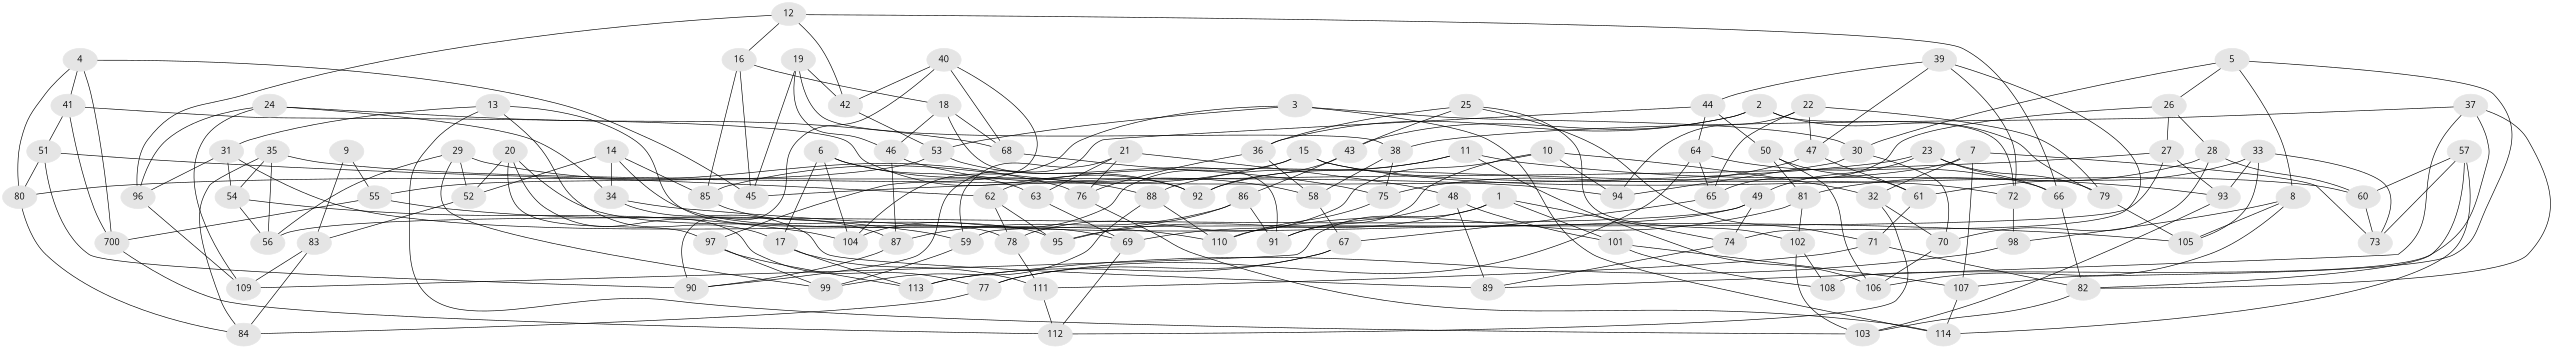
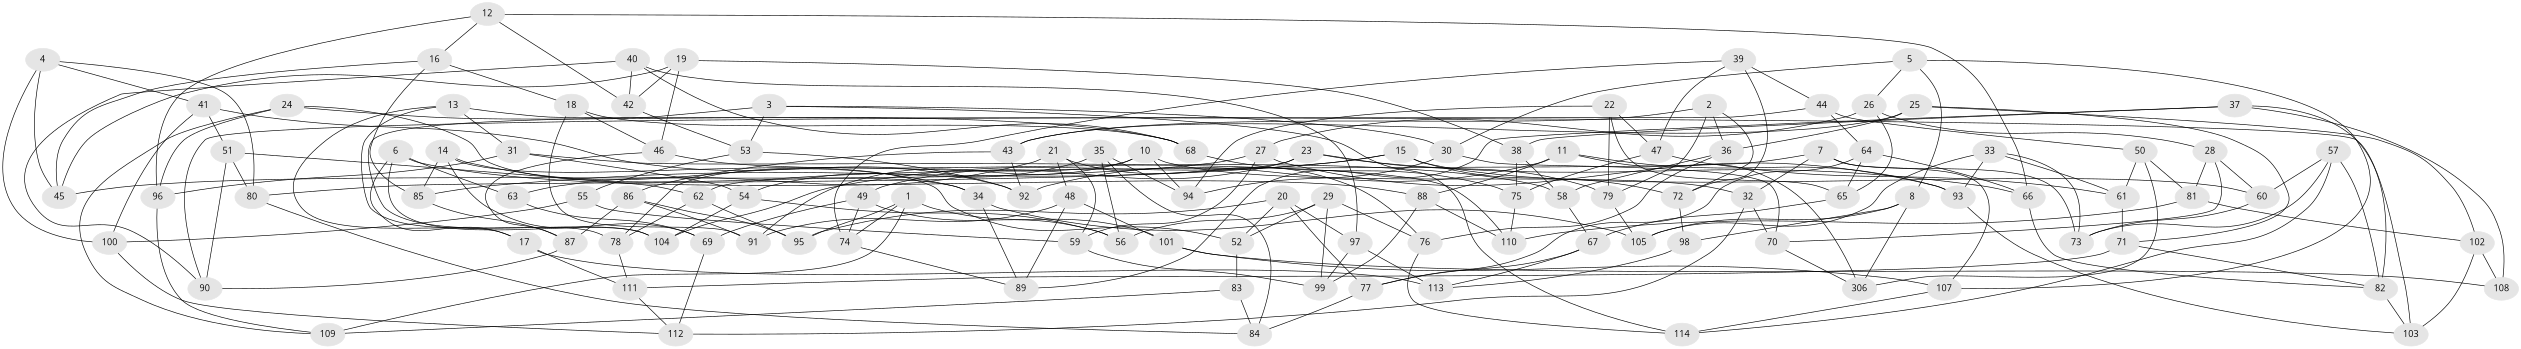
(347, 151) -> none
(112, 243) -> (110, 243)
(1873, 289) -> (1860, 289)
